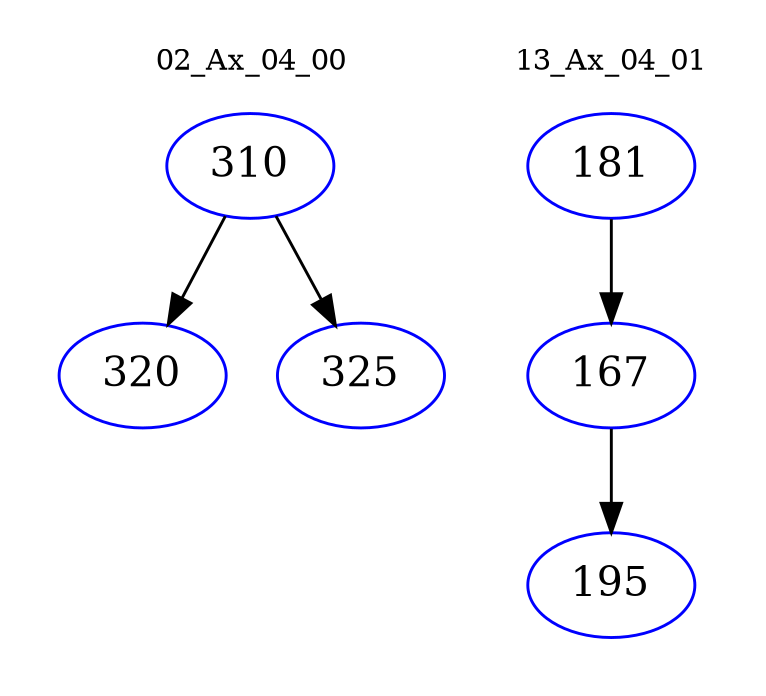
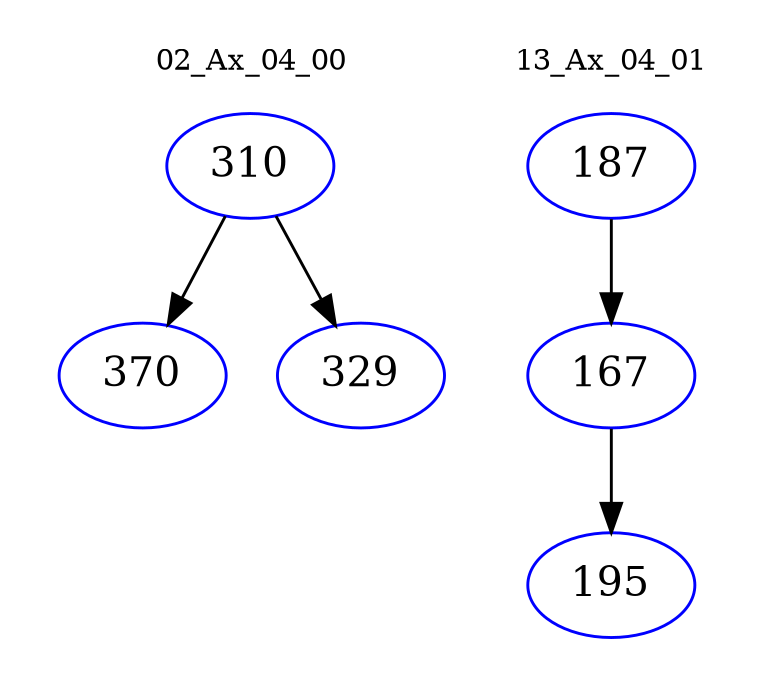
(611, 166) -> (611, 166)
(143, 376) -> (143, 376)
(361, 376) -> (361, 376)
